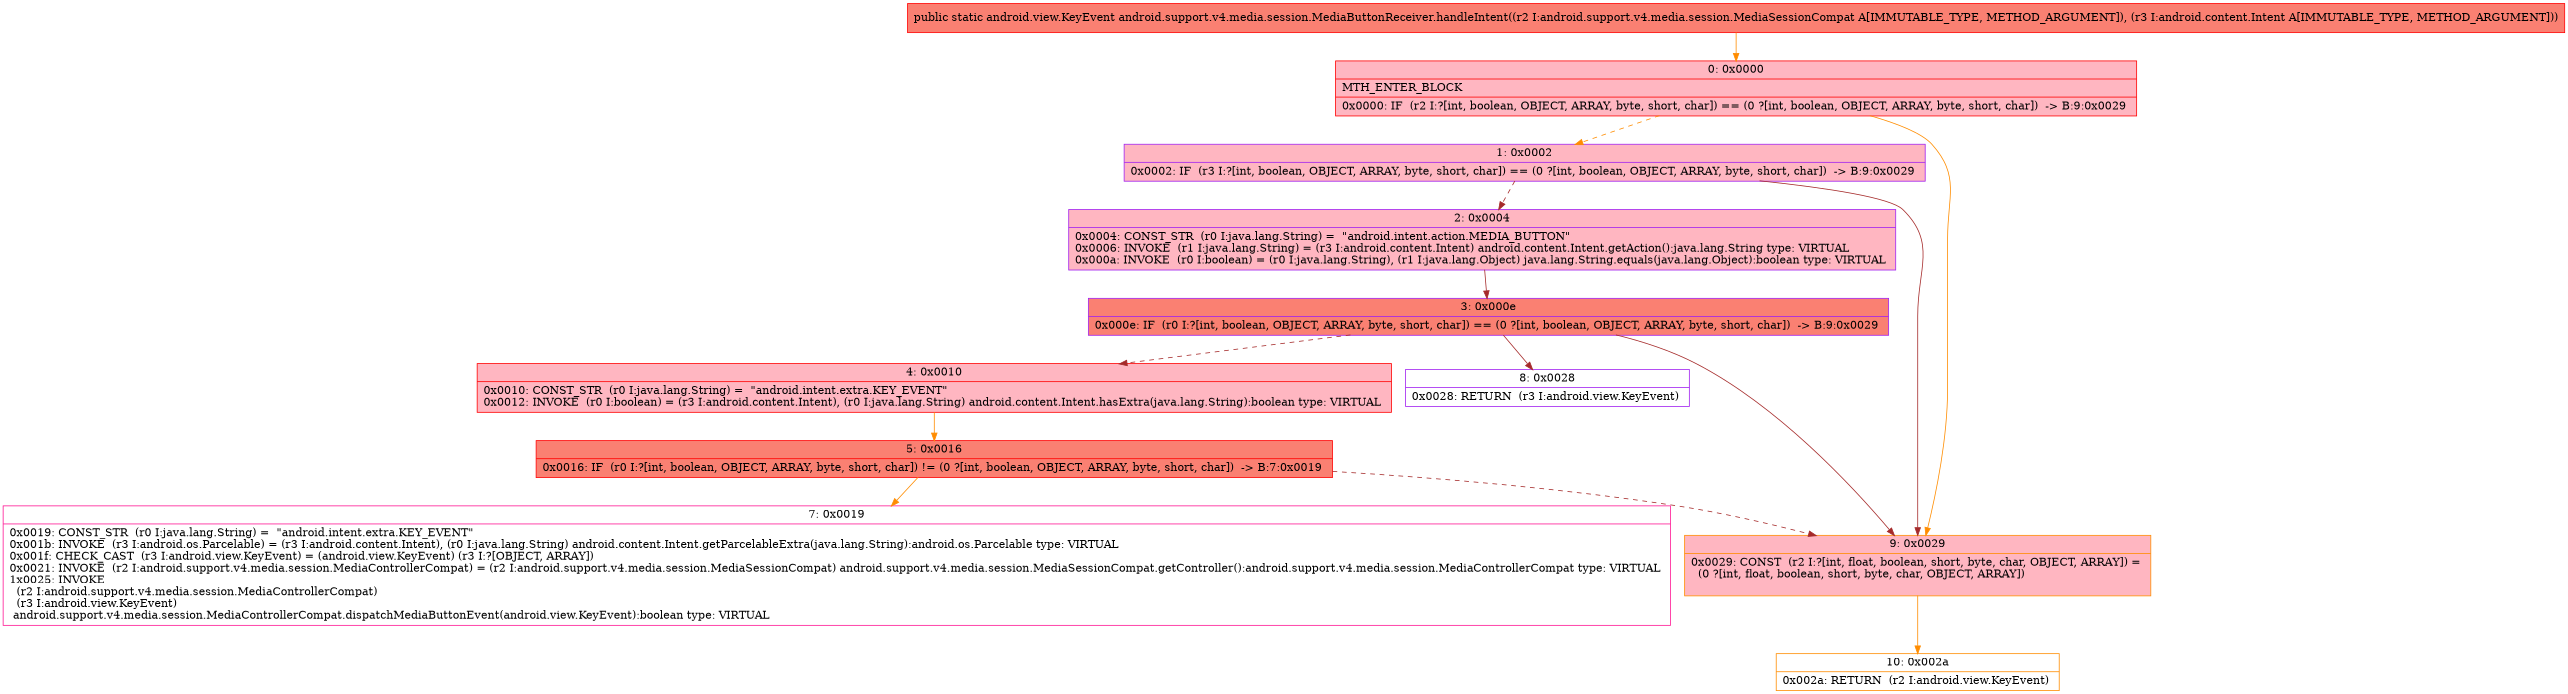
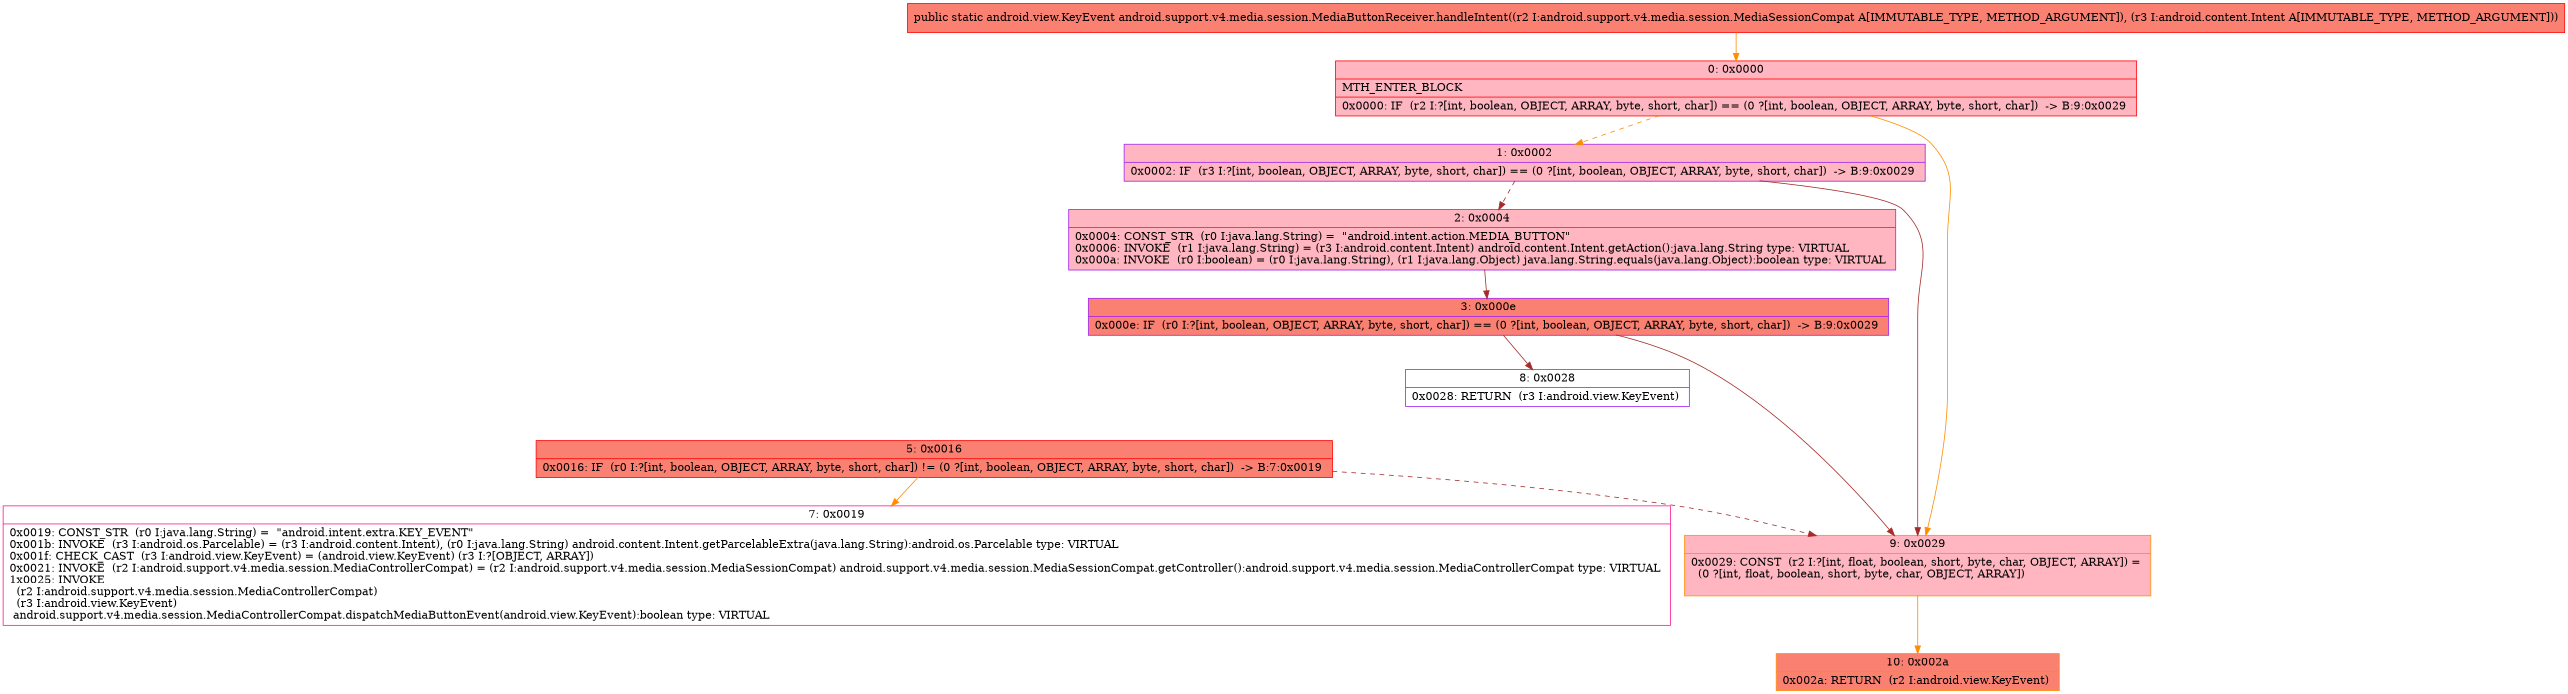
(934, 388) -> none
(1918, 672) -> (1918, 672)
